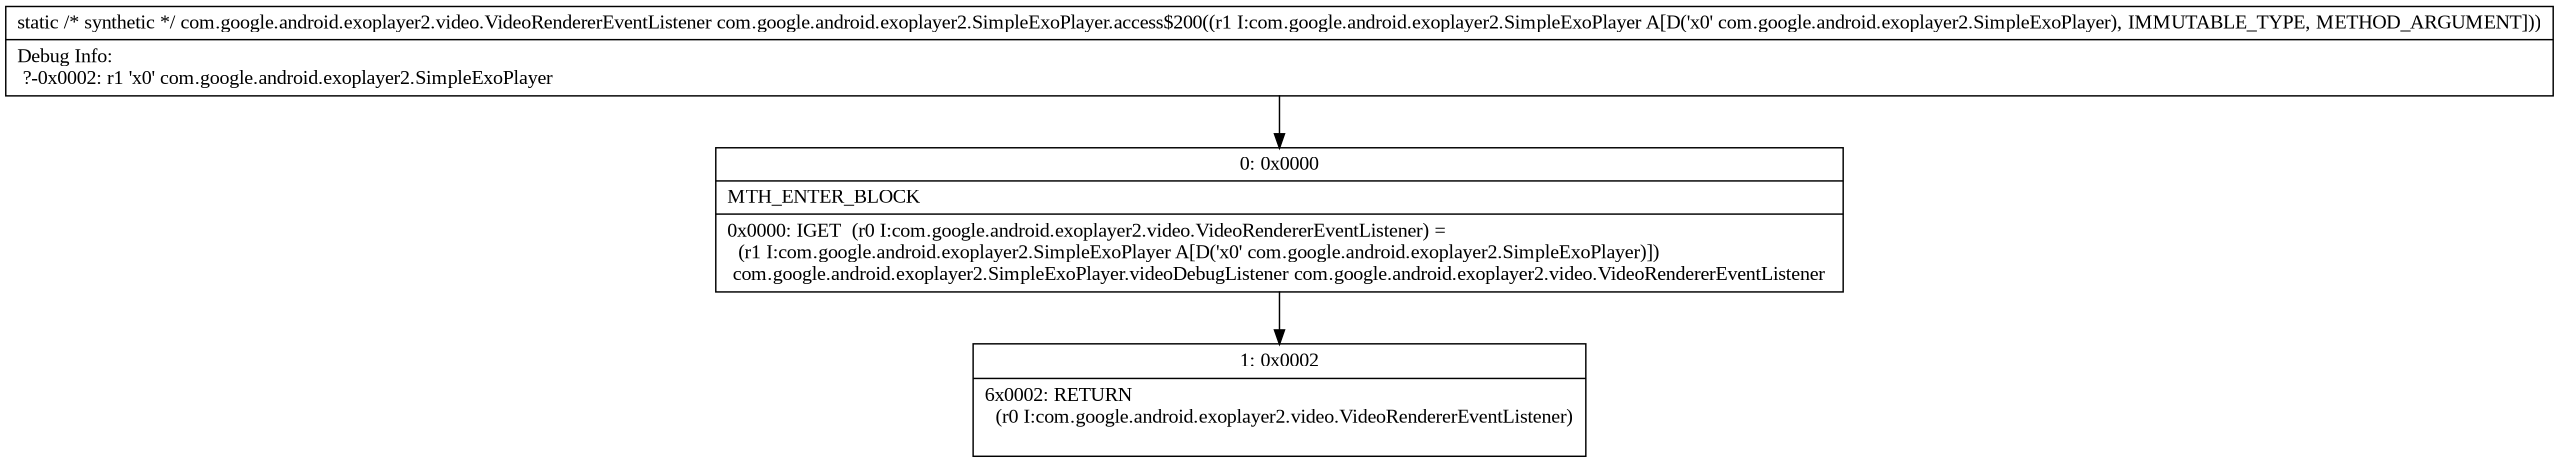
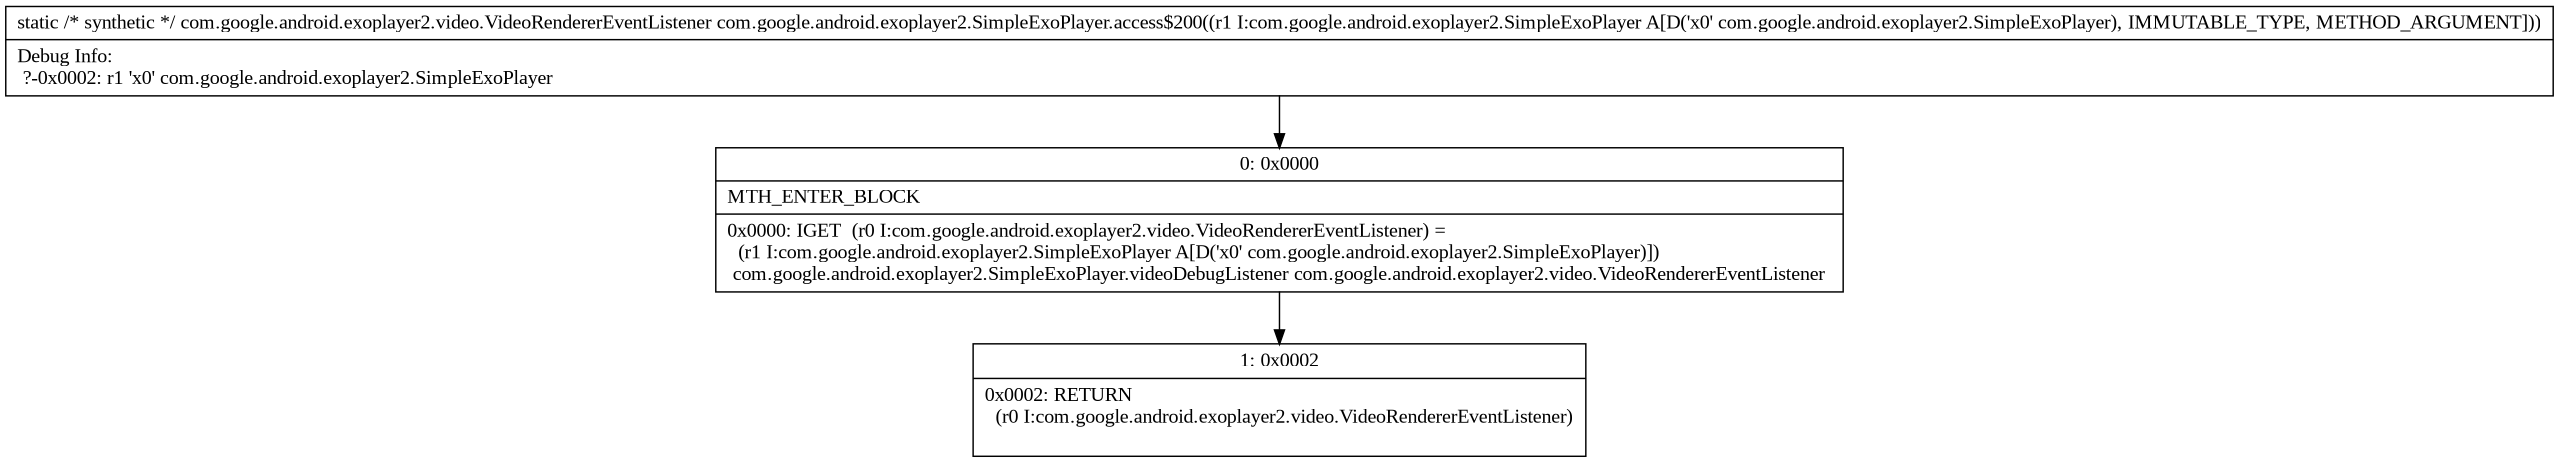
(1064, 395) -> (1064, 395)
